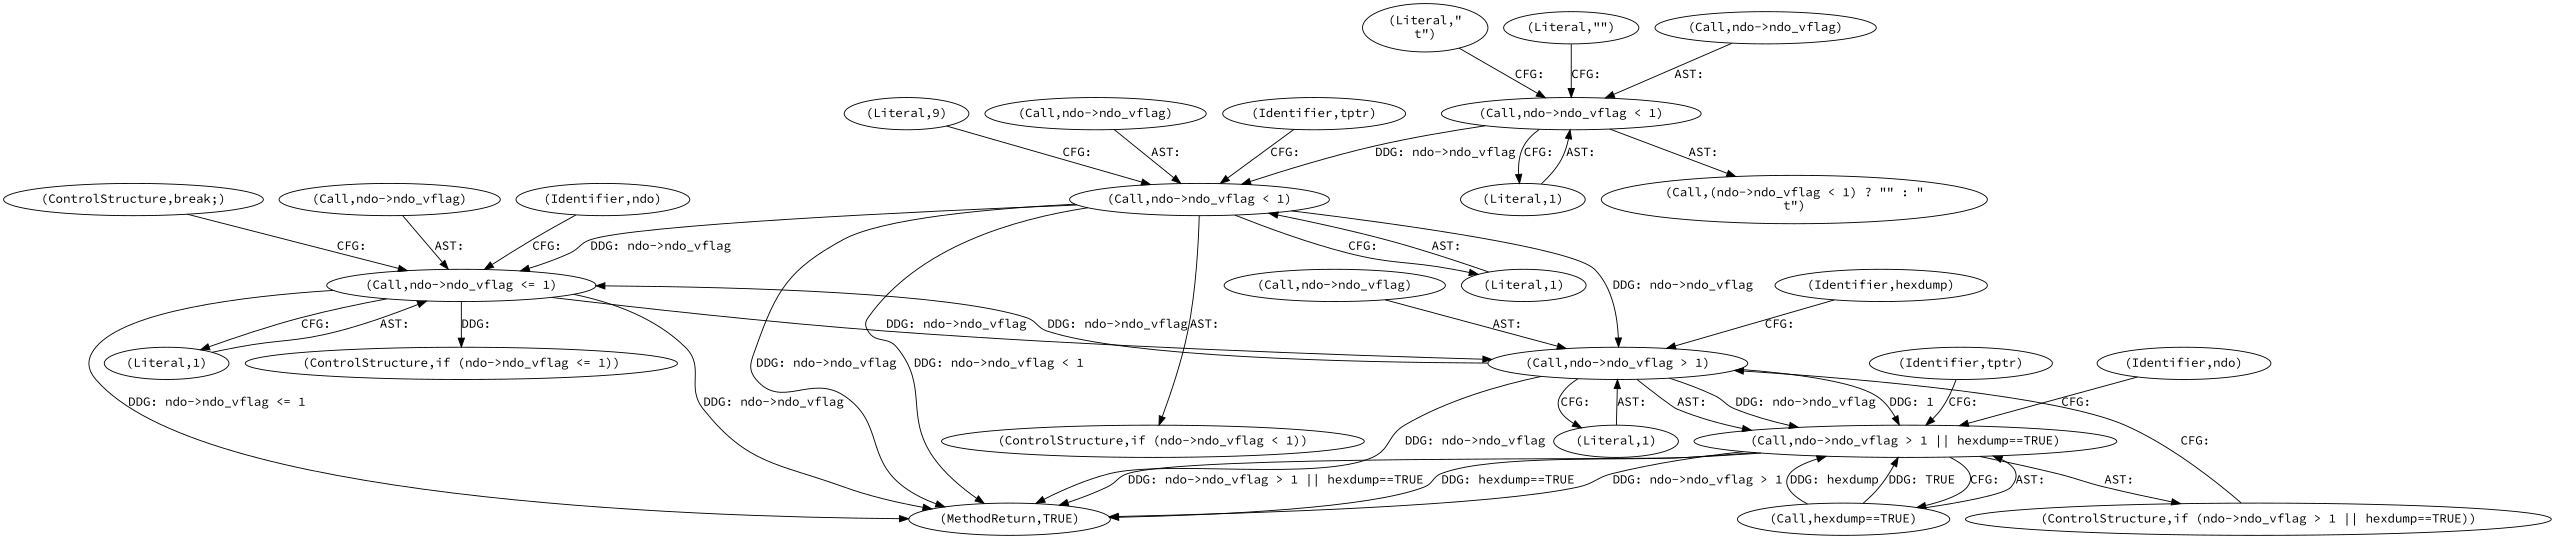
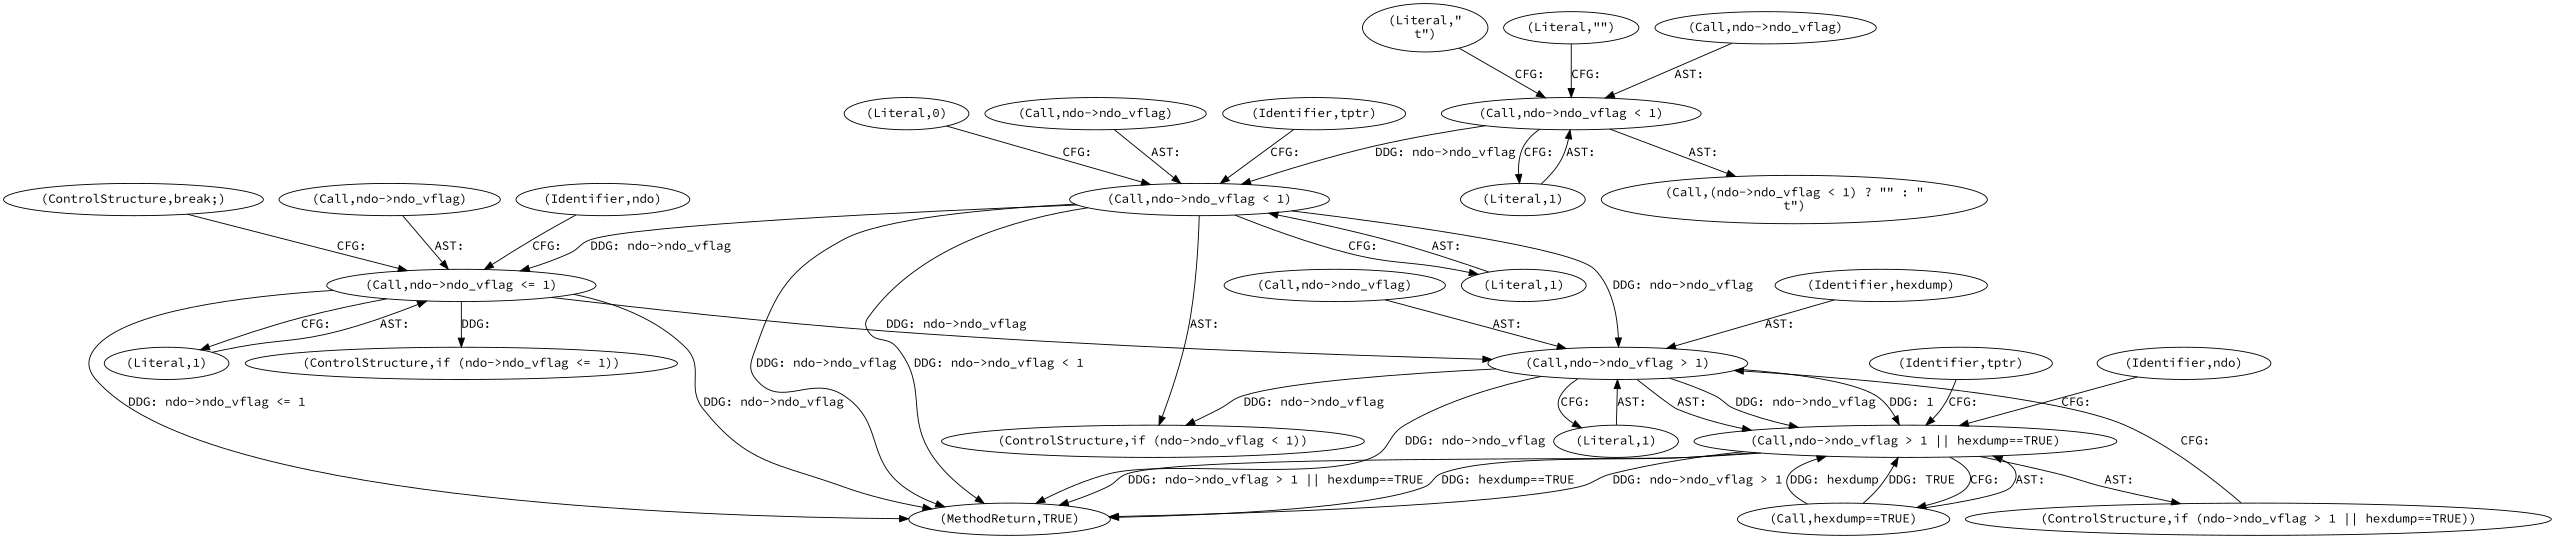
(907, 114) -> (907, 114)
(1784, 324) -> (1784, 324)
(1045, 330) -> (1341, 380)
